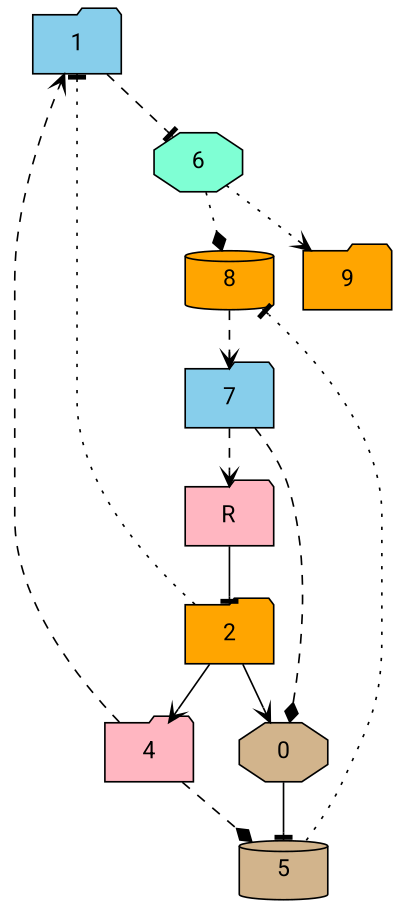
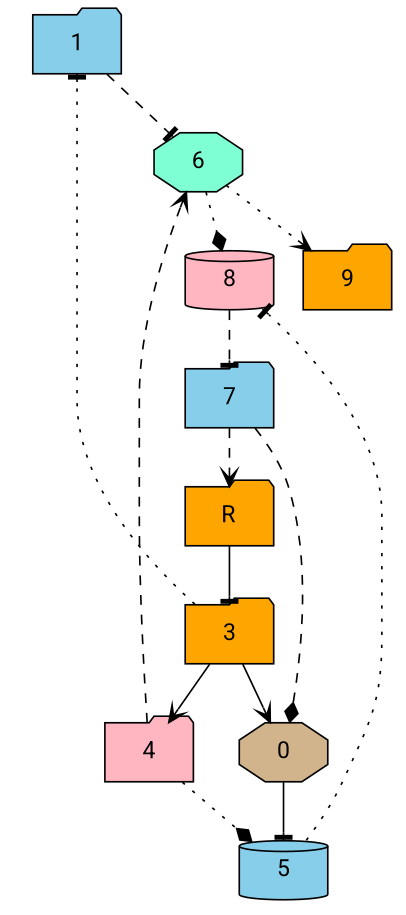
(229, 280) -> (229, 280)
(229, 335) -> (229, 335)
(15, 418) -> (139, 463)
(229, 516) -> (229, 516)
(229, 634) -> (229, 634)
(209, 805) -> (209, 805)
(284, 870) -> (284, 870)
